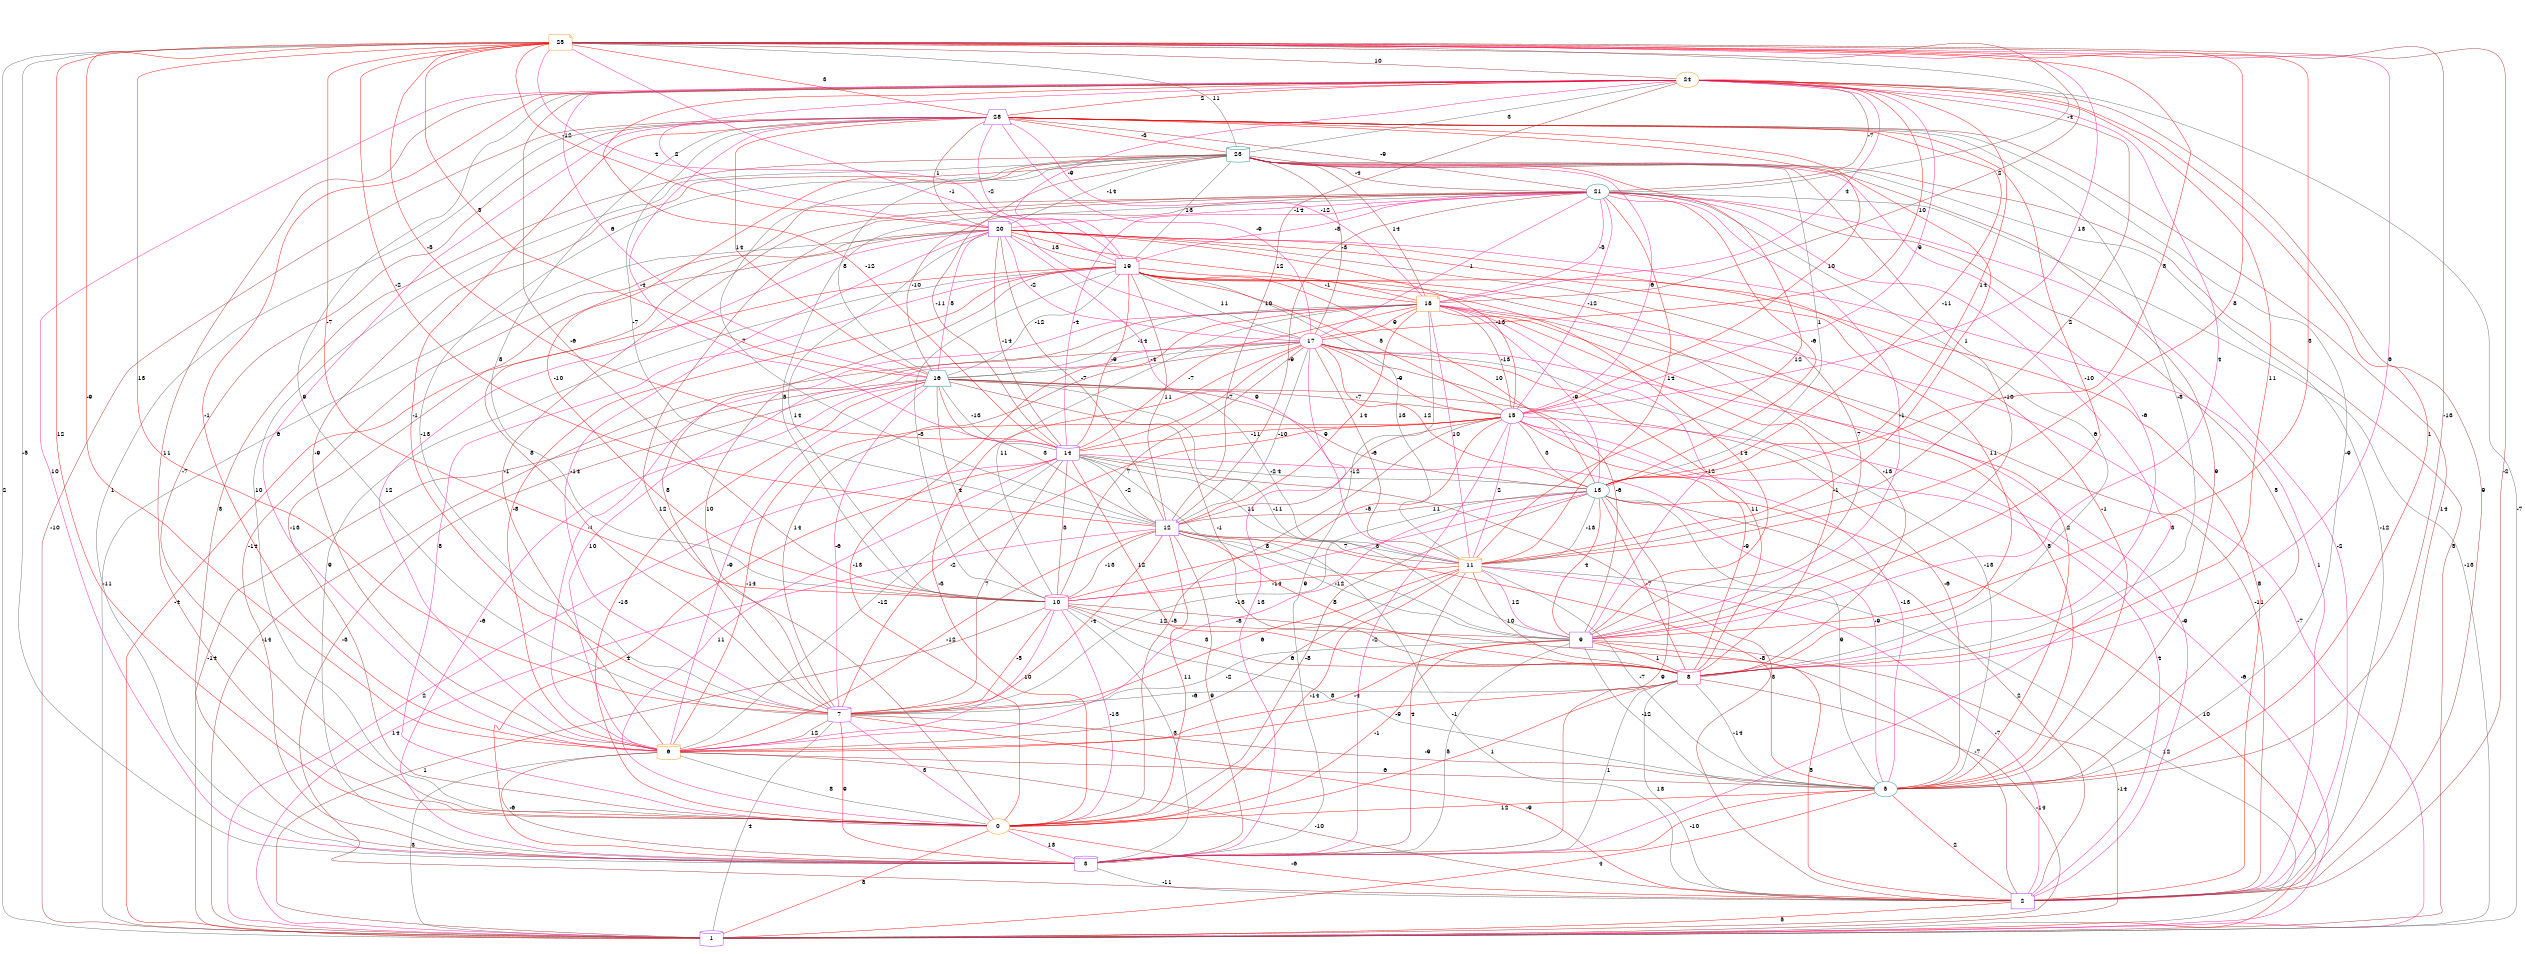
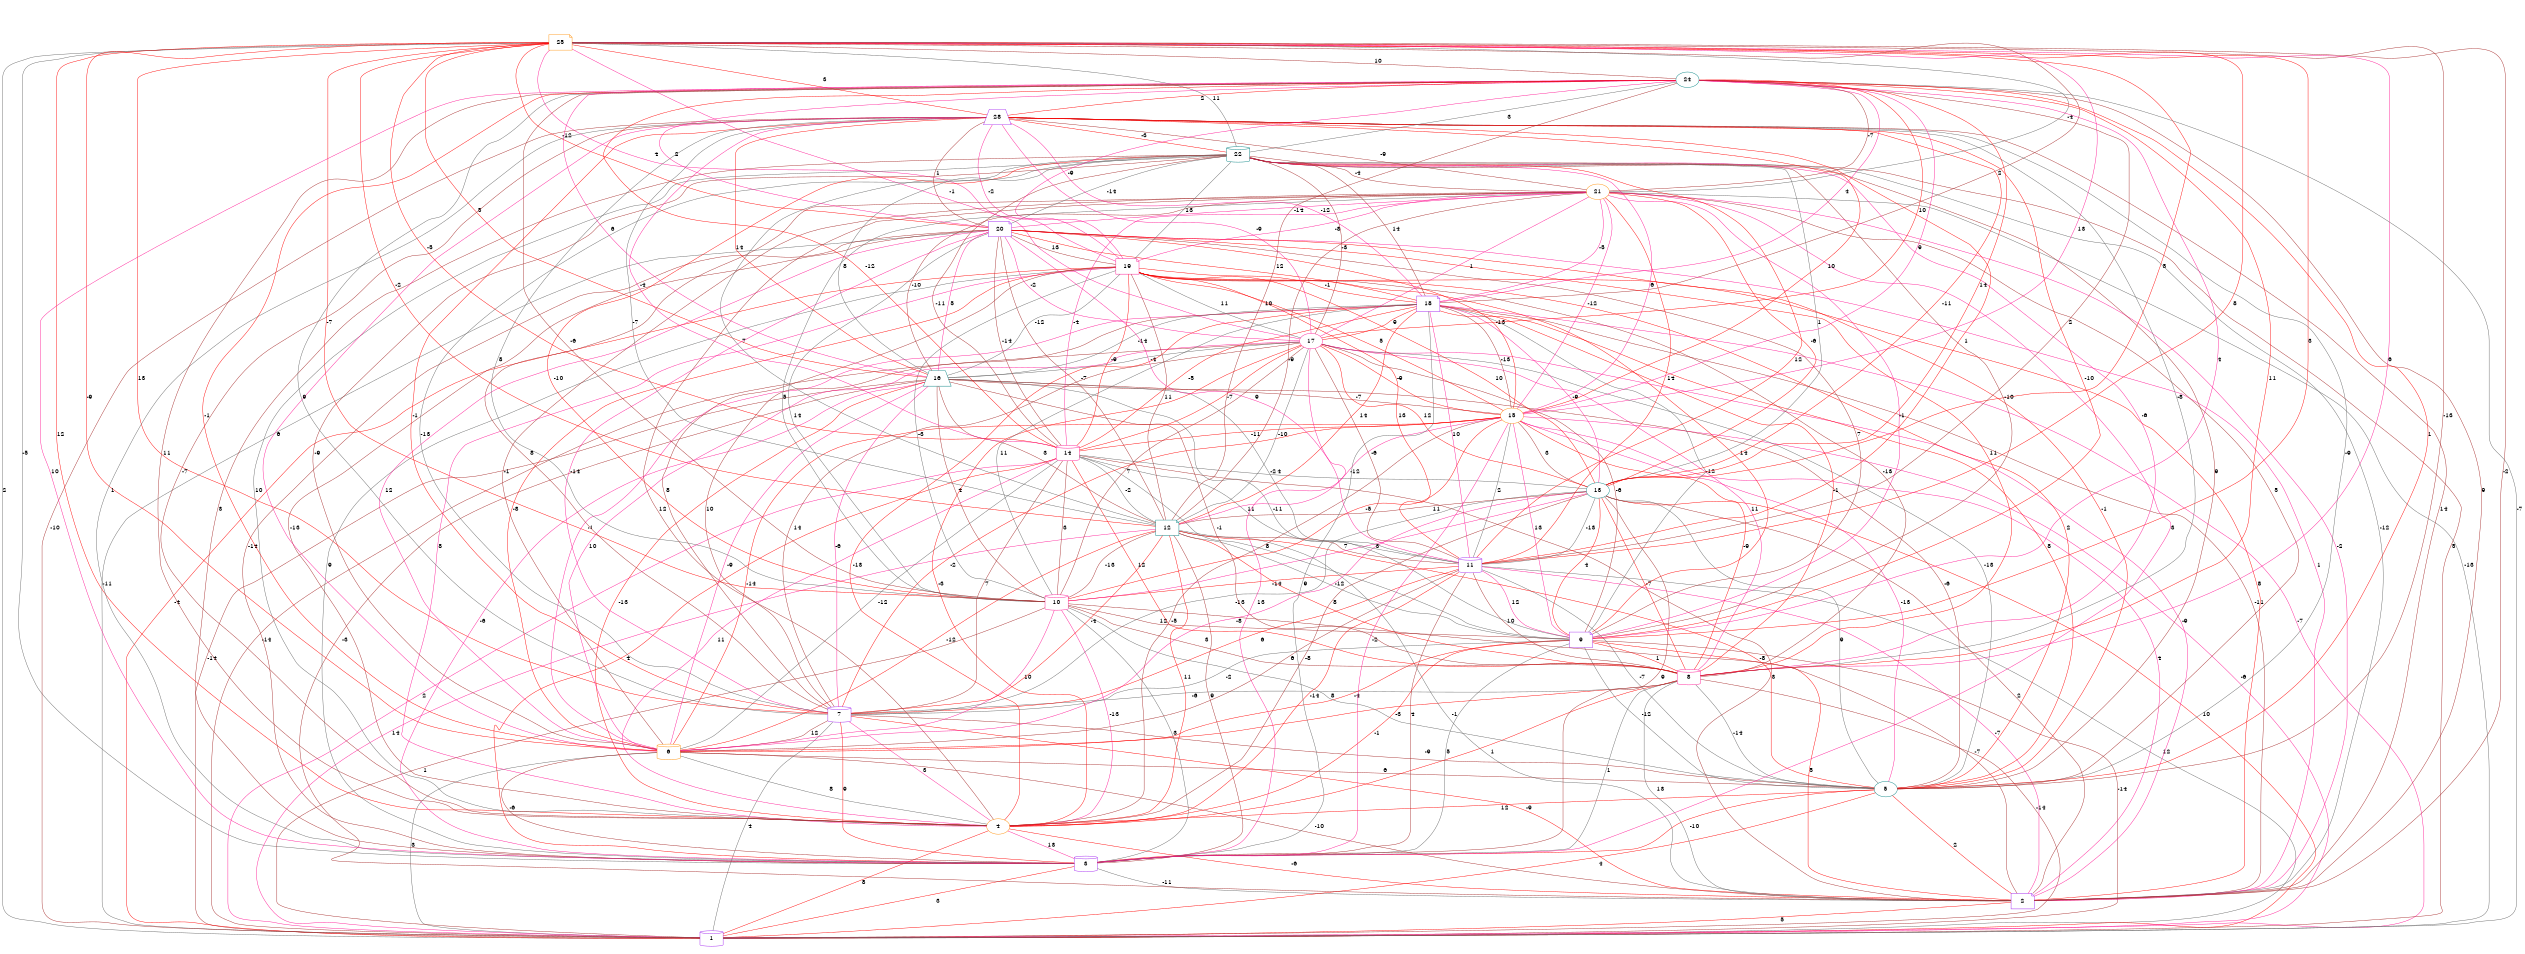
(1687, 80) -> (1687, 80)
(1238, 154) -> (1238, 154)
(1598, 192) -> (1598, 192)
(1428, 304) -> (1428, 304)
(1371, 356) -> (1371, 356)
(1191, 378) -> (1191, 378)
(1257, 406) -> none
(1512, 416) -> (1512, 416)
(1619, 416) -> (1619, 416)
(1675, 416) -> (1675, 416)
(2081, 425) -> none
(986, 435) -> none
(1068, 453) -> (1068, 453)
(1348, 471) -> (1348, 471)
(1604, 478) -> none
(1495, 491) -> (1495, 491)
(1167, 528) -> (1167, 528)
none -> (1533, 529)
(1470, 565) -> (1470, 565)
(984, 697) -> none
(1398, 714) -> (1398, 714)
(998, 826) -> (998, 826)
none -> (899, 901)
